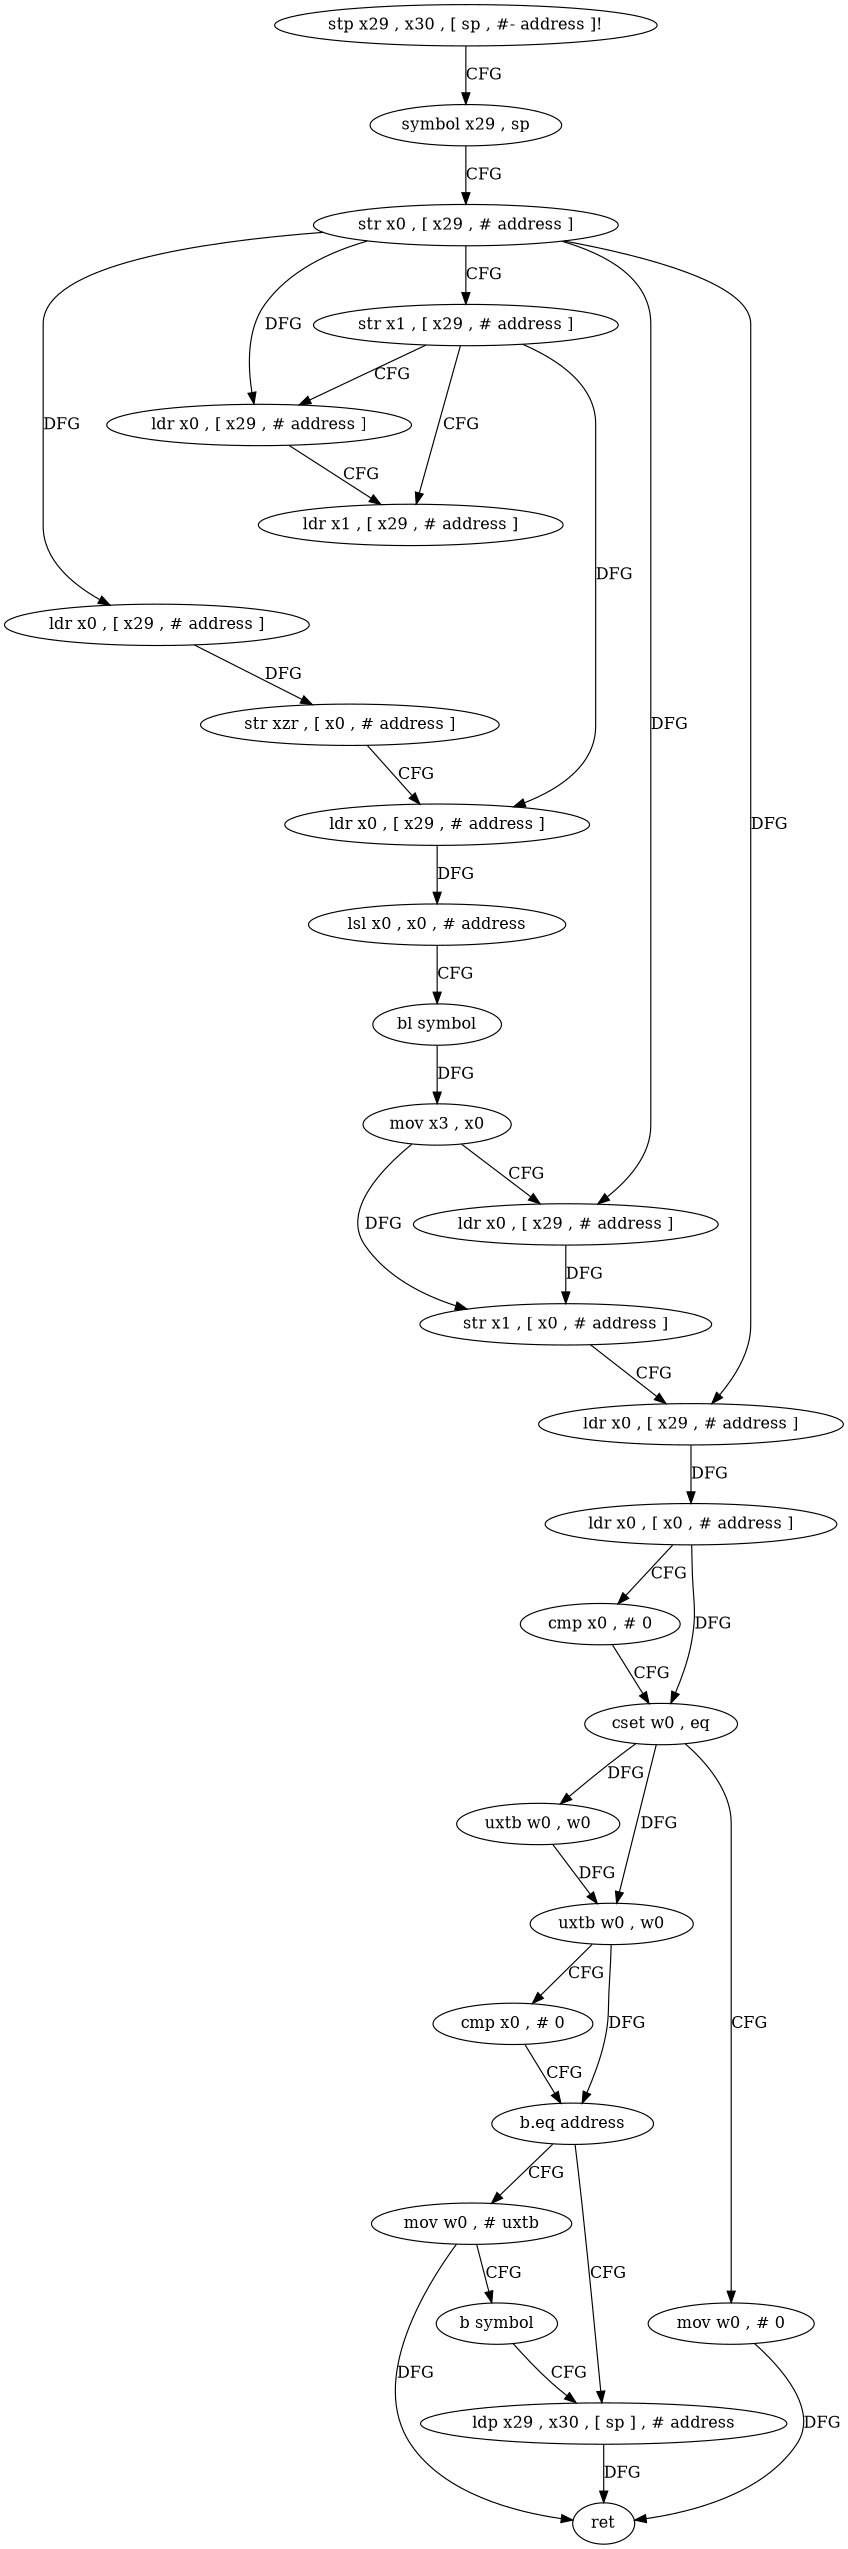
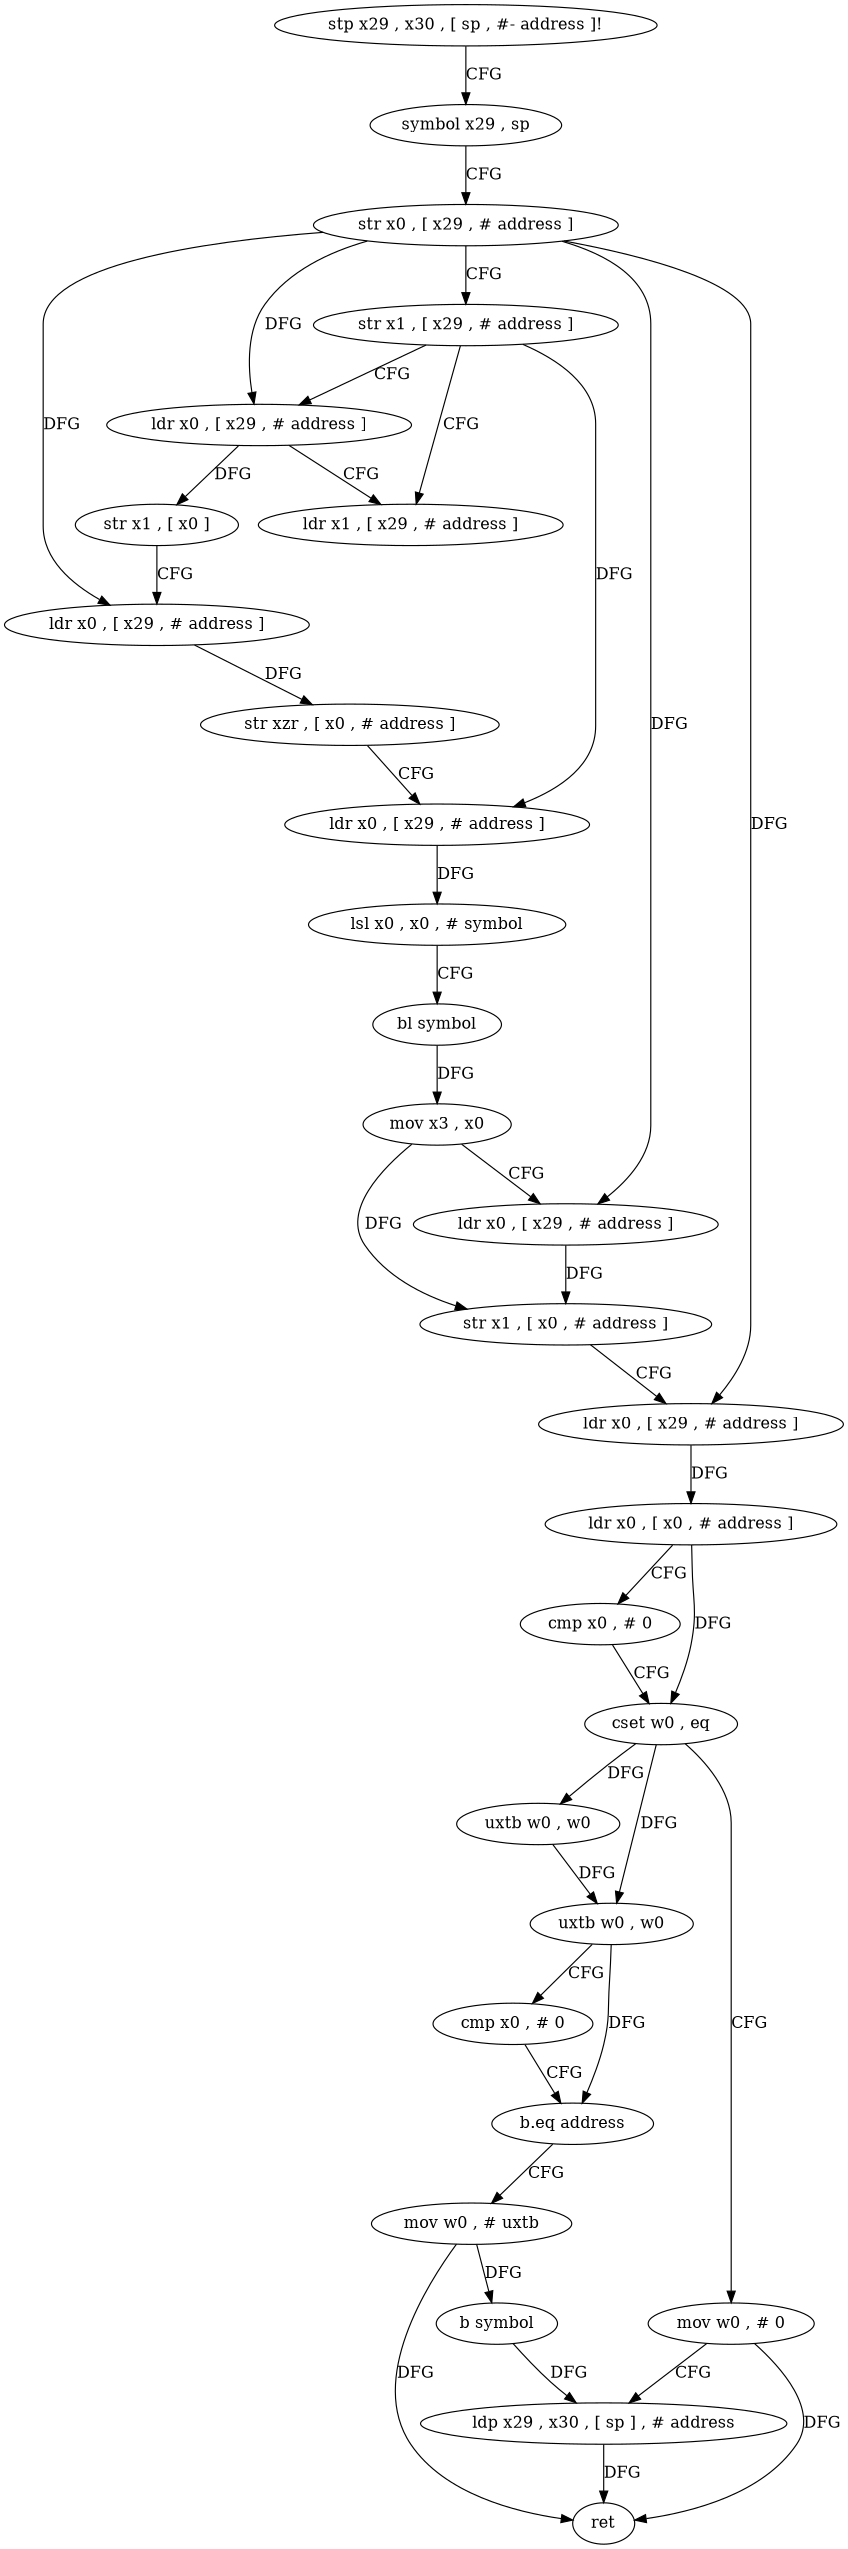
none -> (157, 525)
(437, 925) -> (437, 925)
(589, 2268) -> (672, 2370)
(504, 2274) -> (504, 2274)
(569, 2374) -> (569, 2374)
